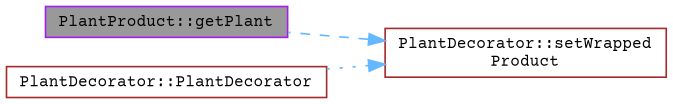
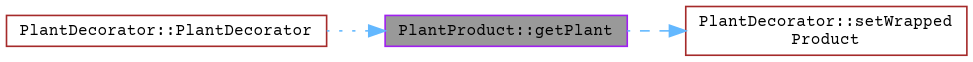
(348, 67) -> (348, 31)
